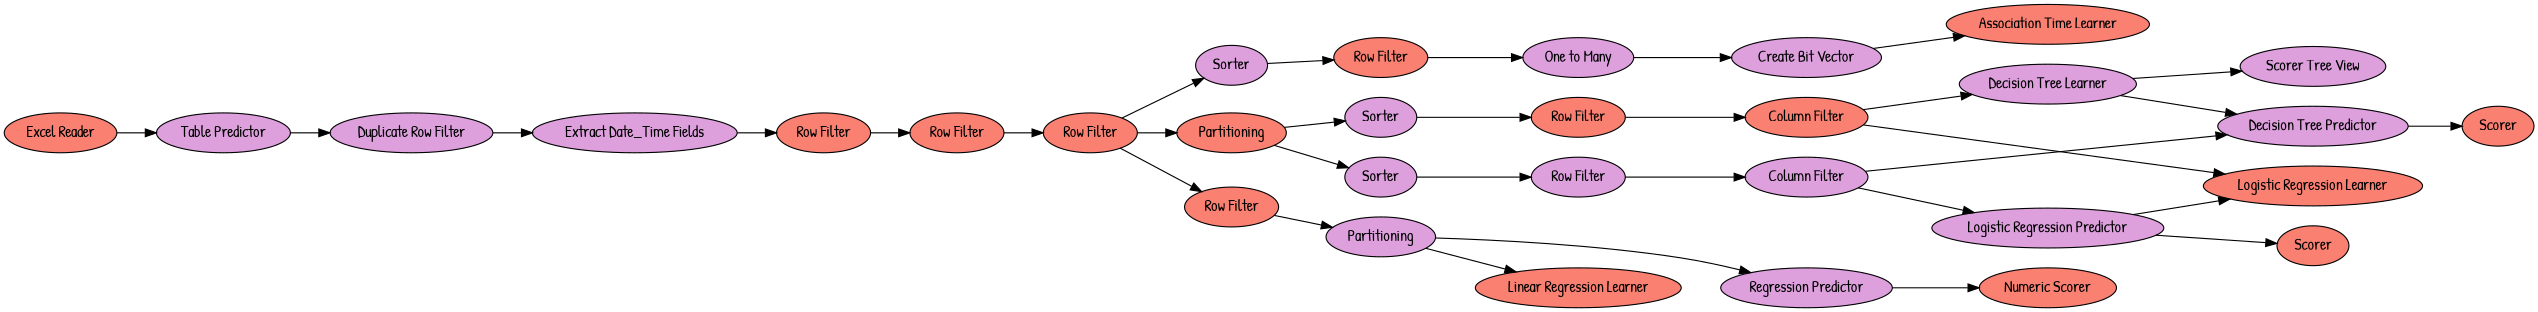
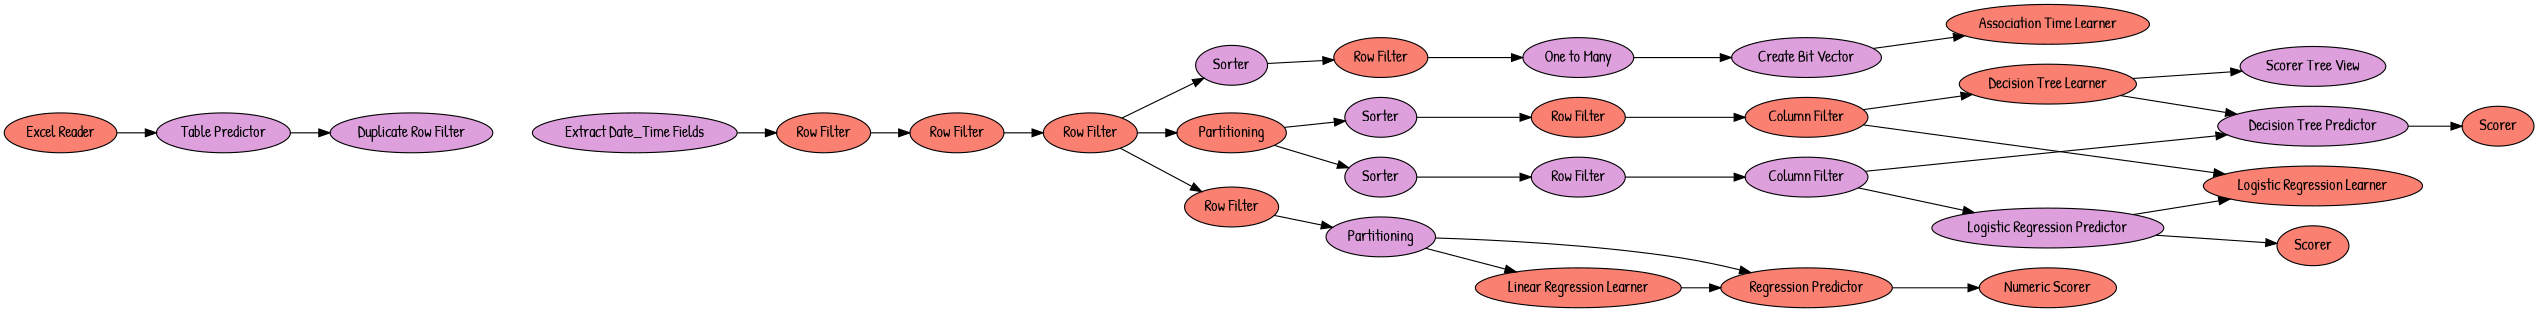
(2048, 84) -> (2048, 84)
(507, 133) -> none
none -> (1695, 288)
(1807, 288) -> (1807, 288)
